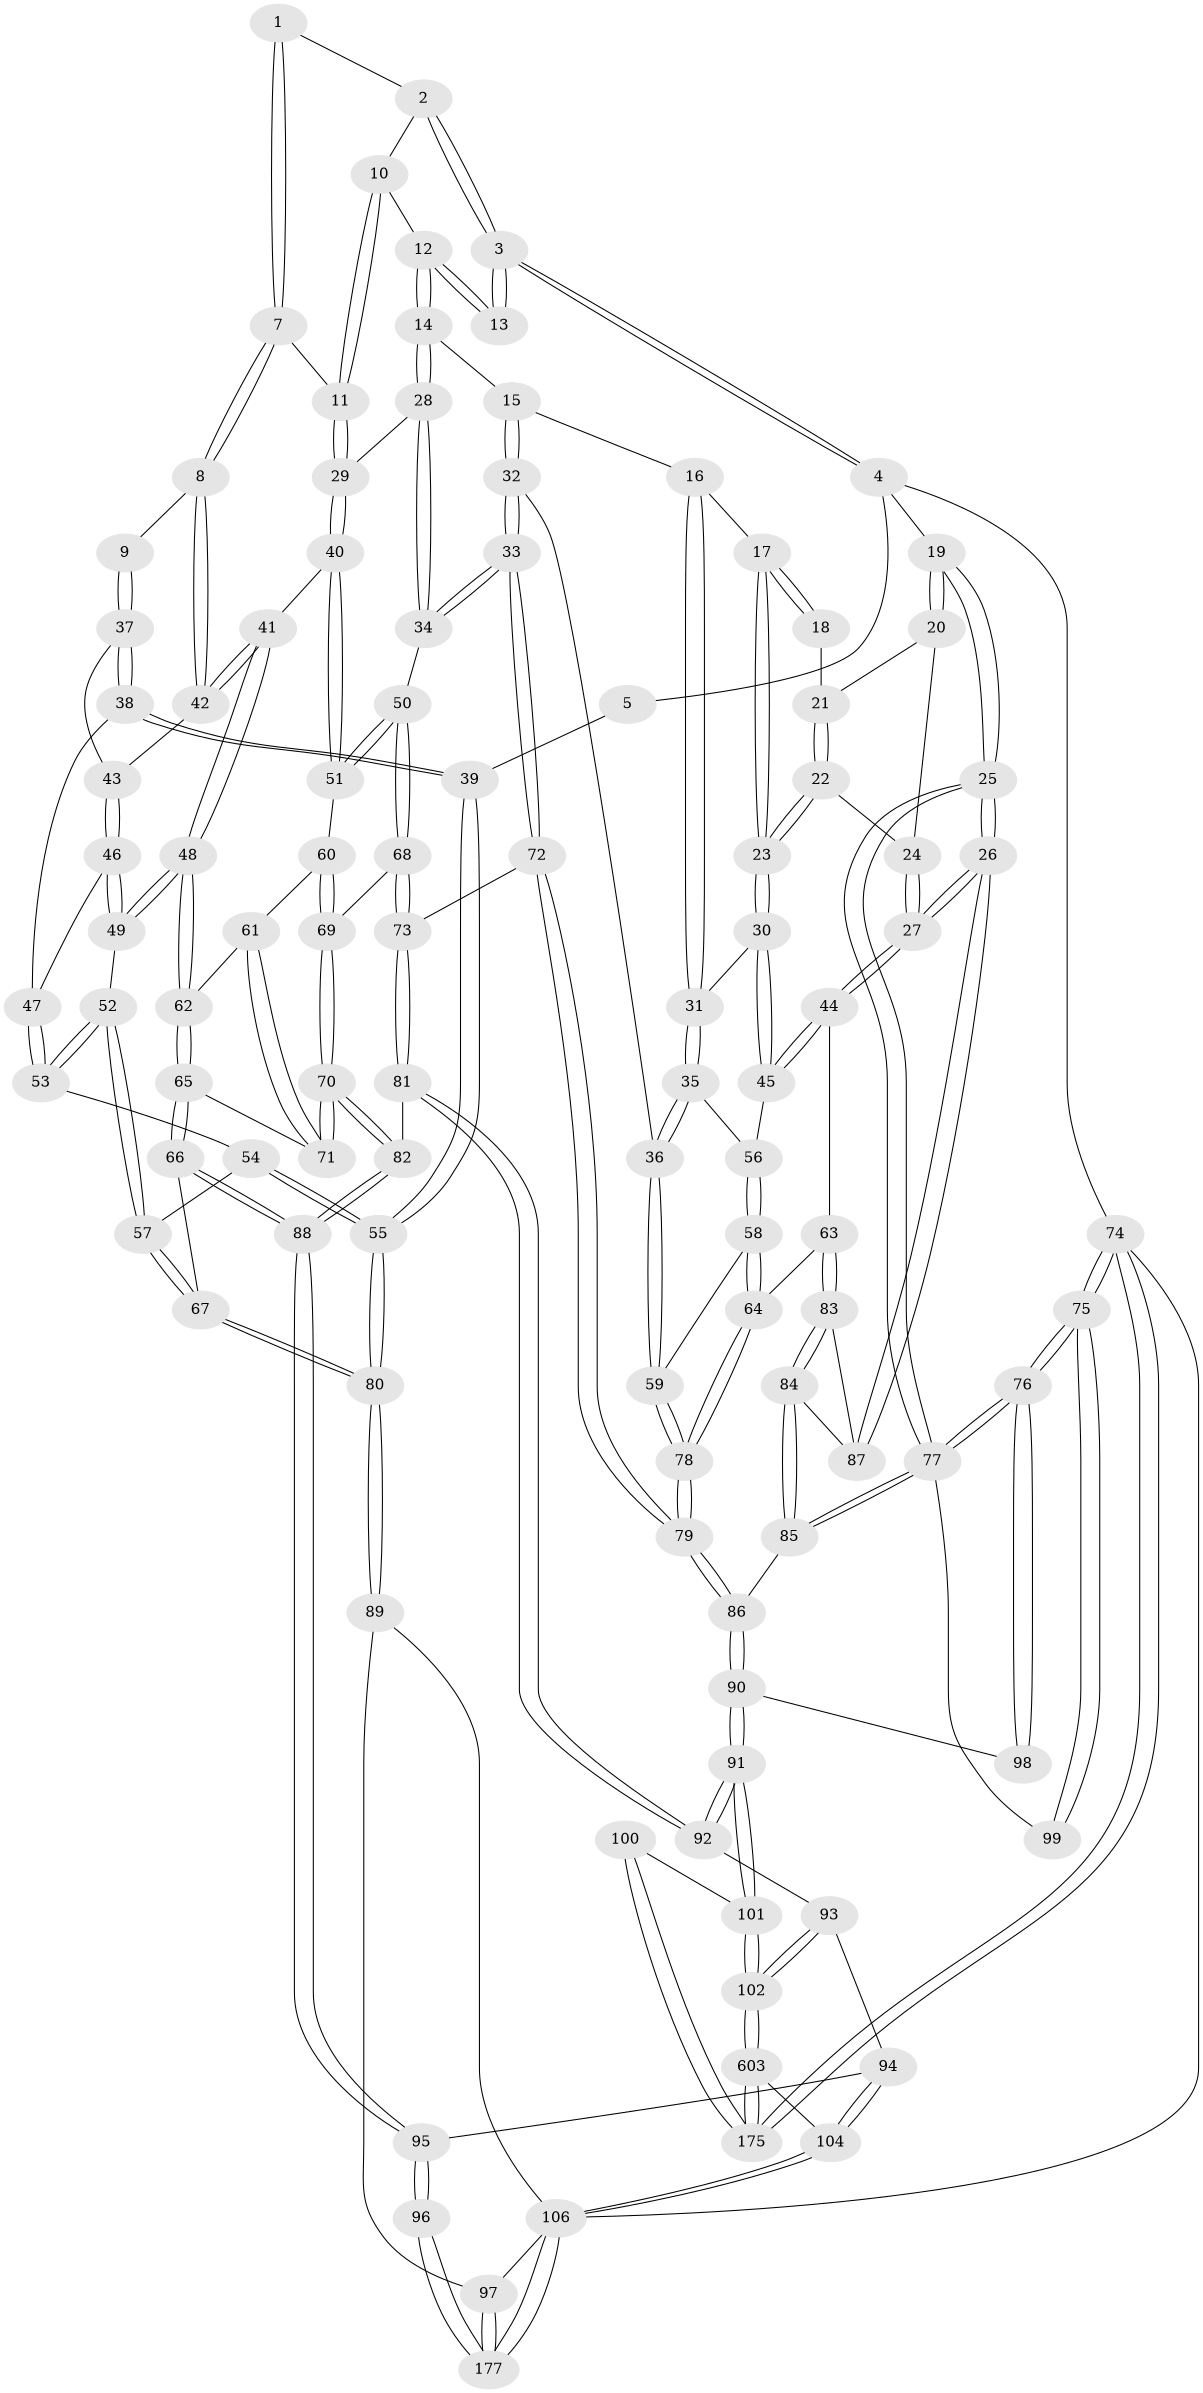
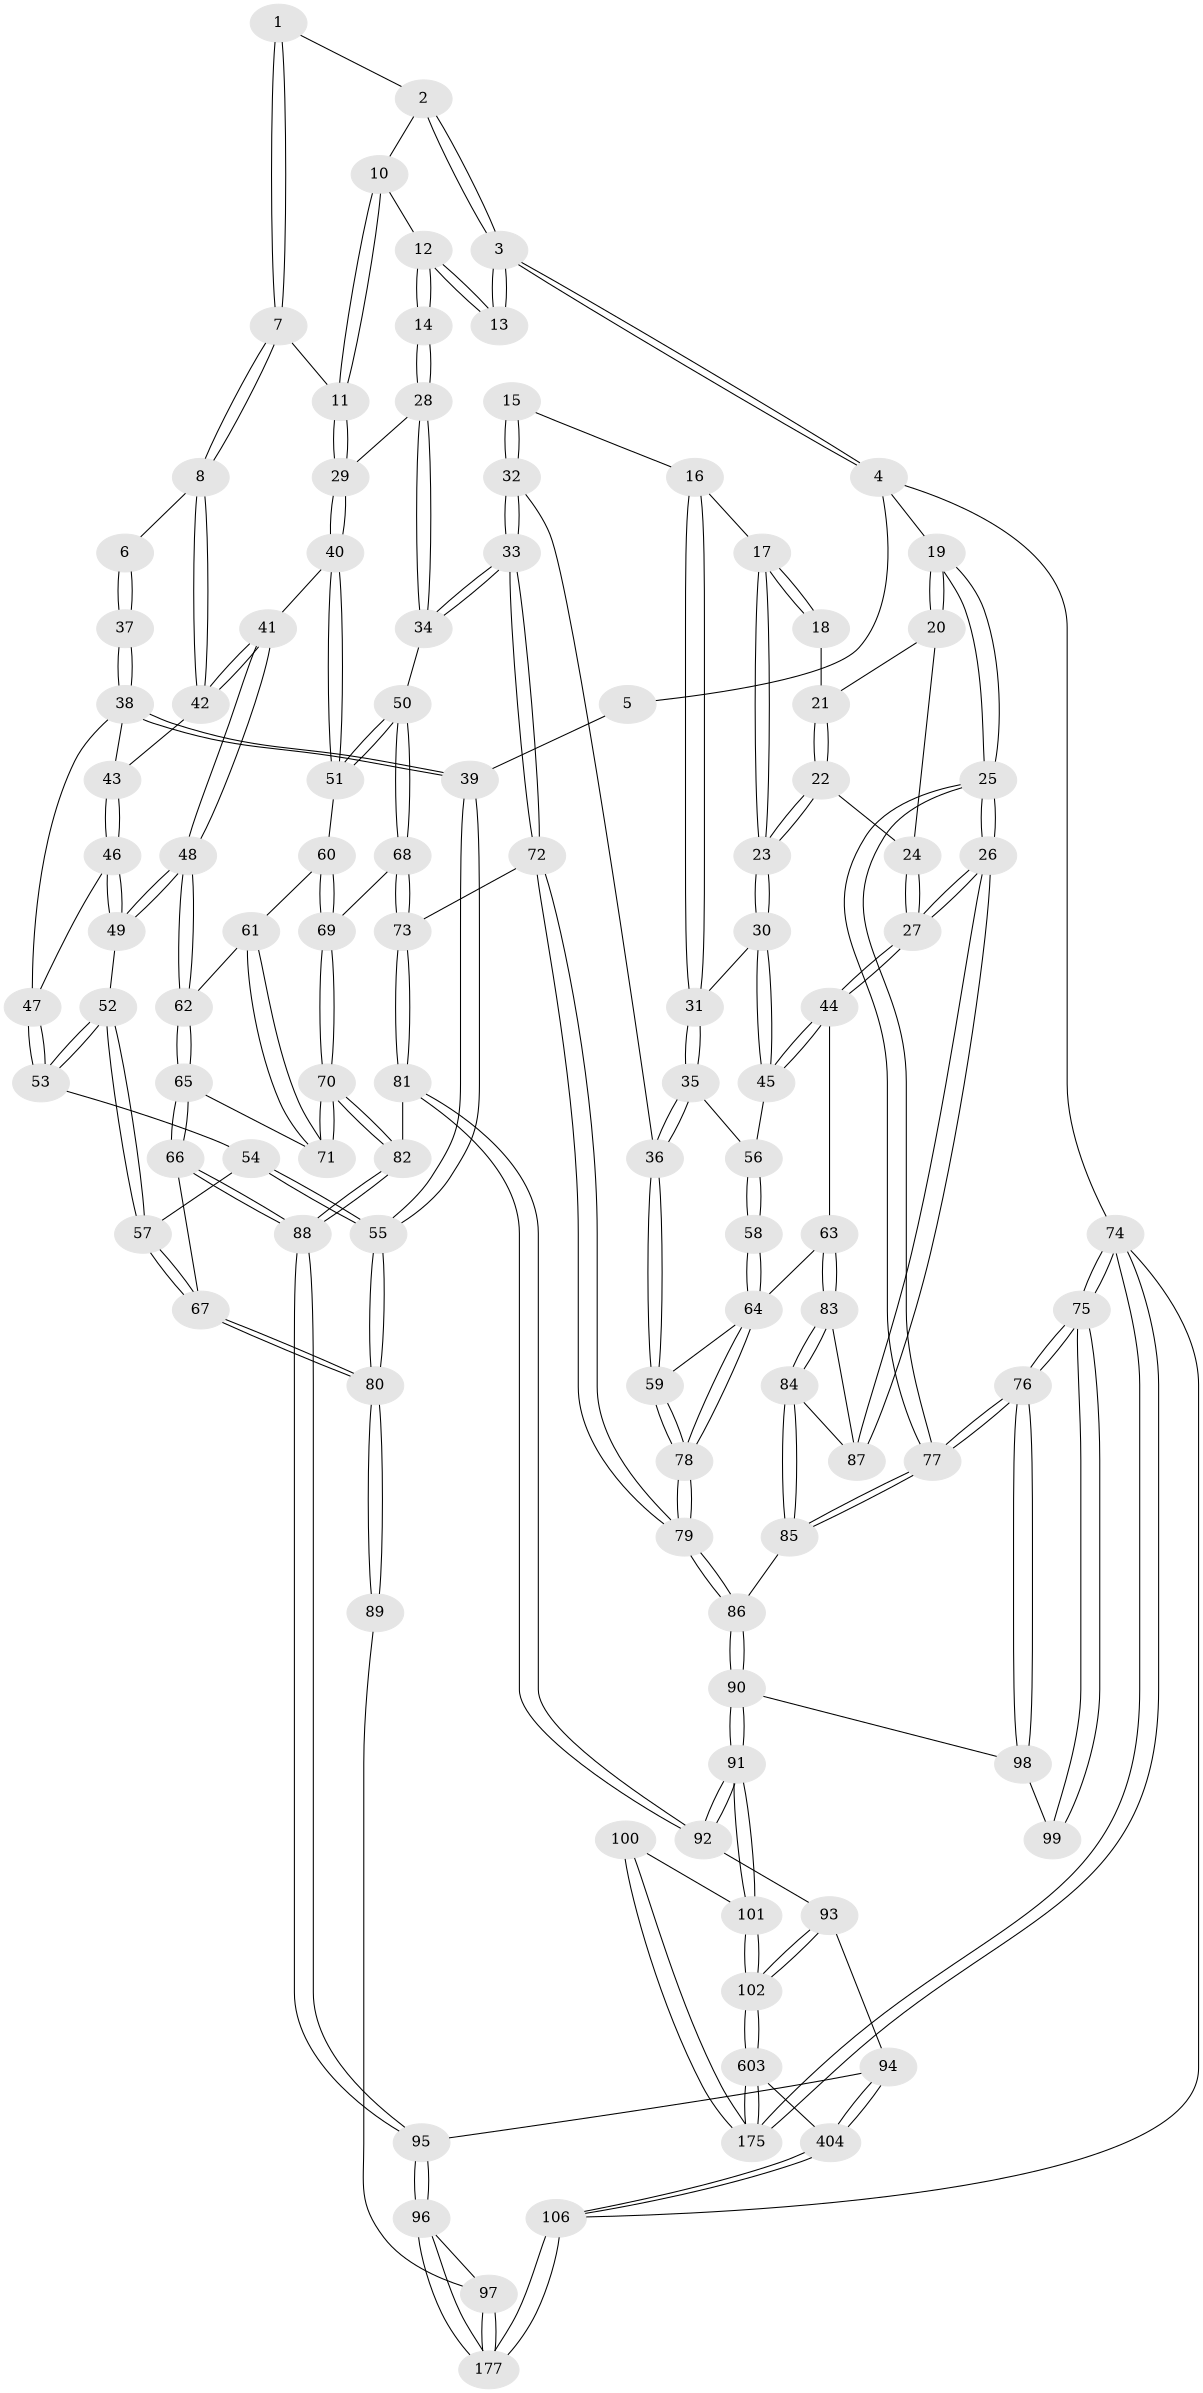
(468, 364) -> none
(125, 553) -> (125, 553)
(85, 702) -> (119, 742)
(704, 1310) -> (704, 1348)
(948, 1668) -> (1038, 1802)
(479, 1908) -> none
(831, 2143) -> (831, 2143)
(523, 2256) -> (455, 2256)
